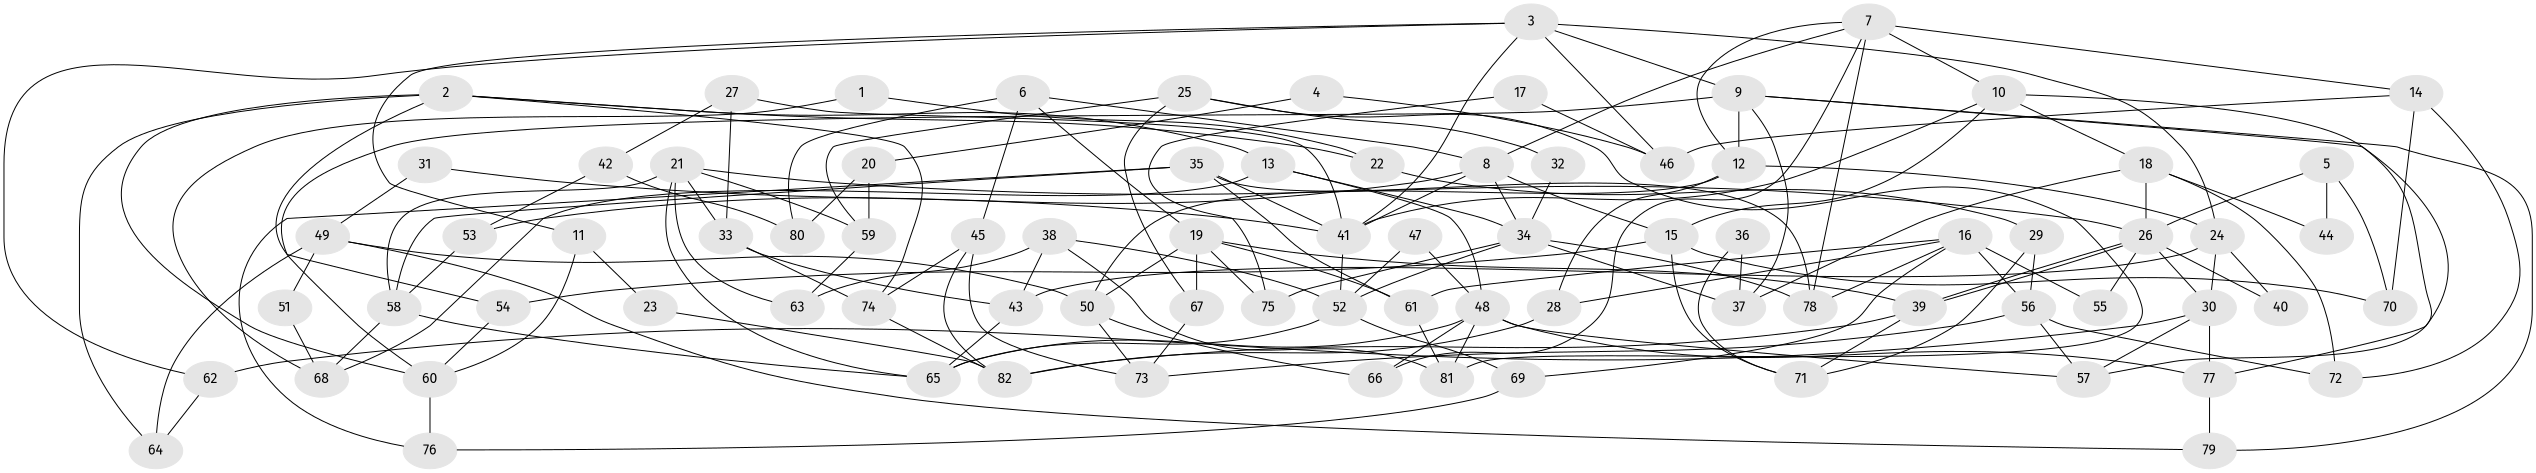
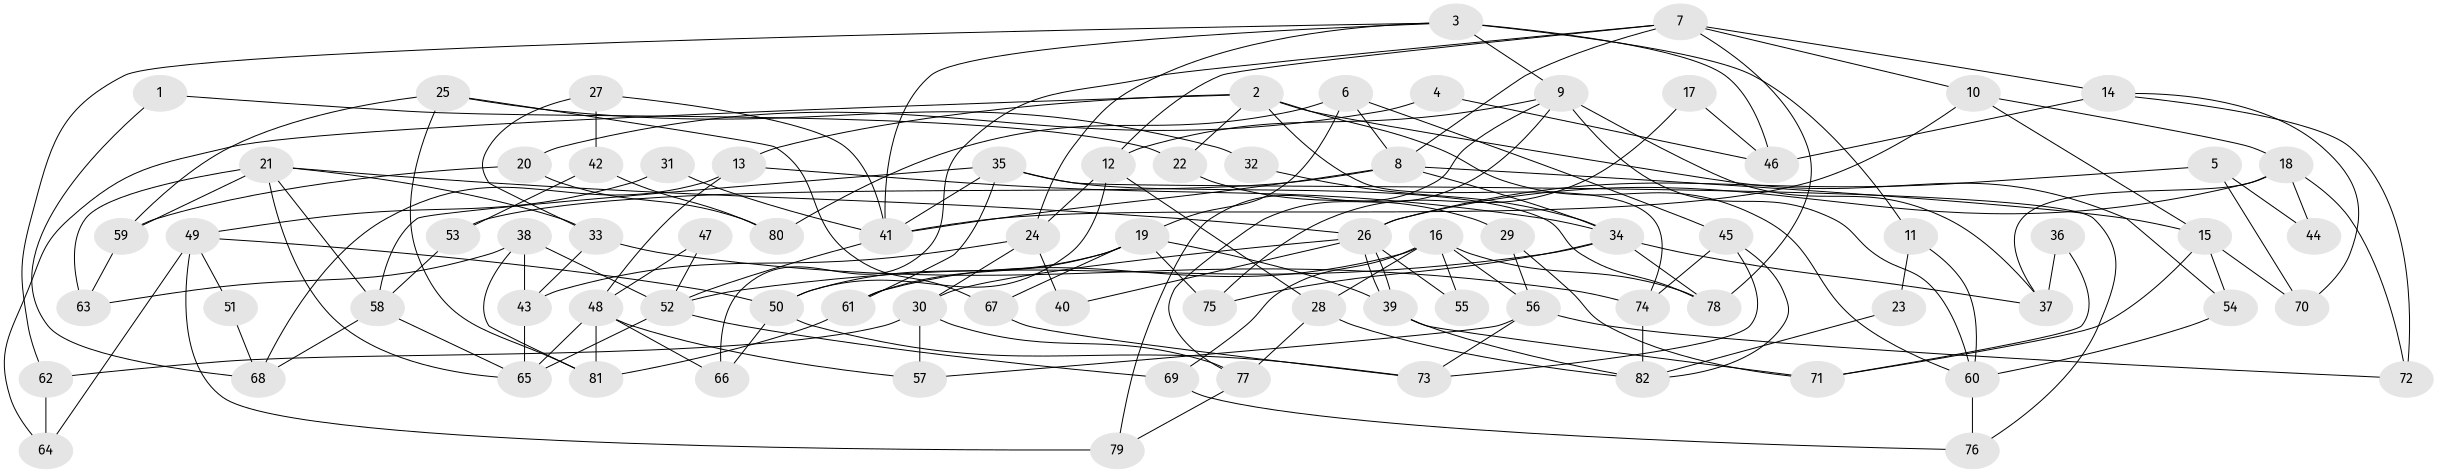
(2413, 220) -> none
(1842, 355) -> (1284, 342)
